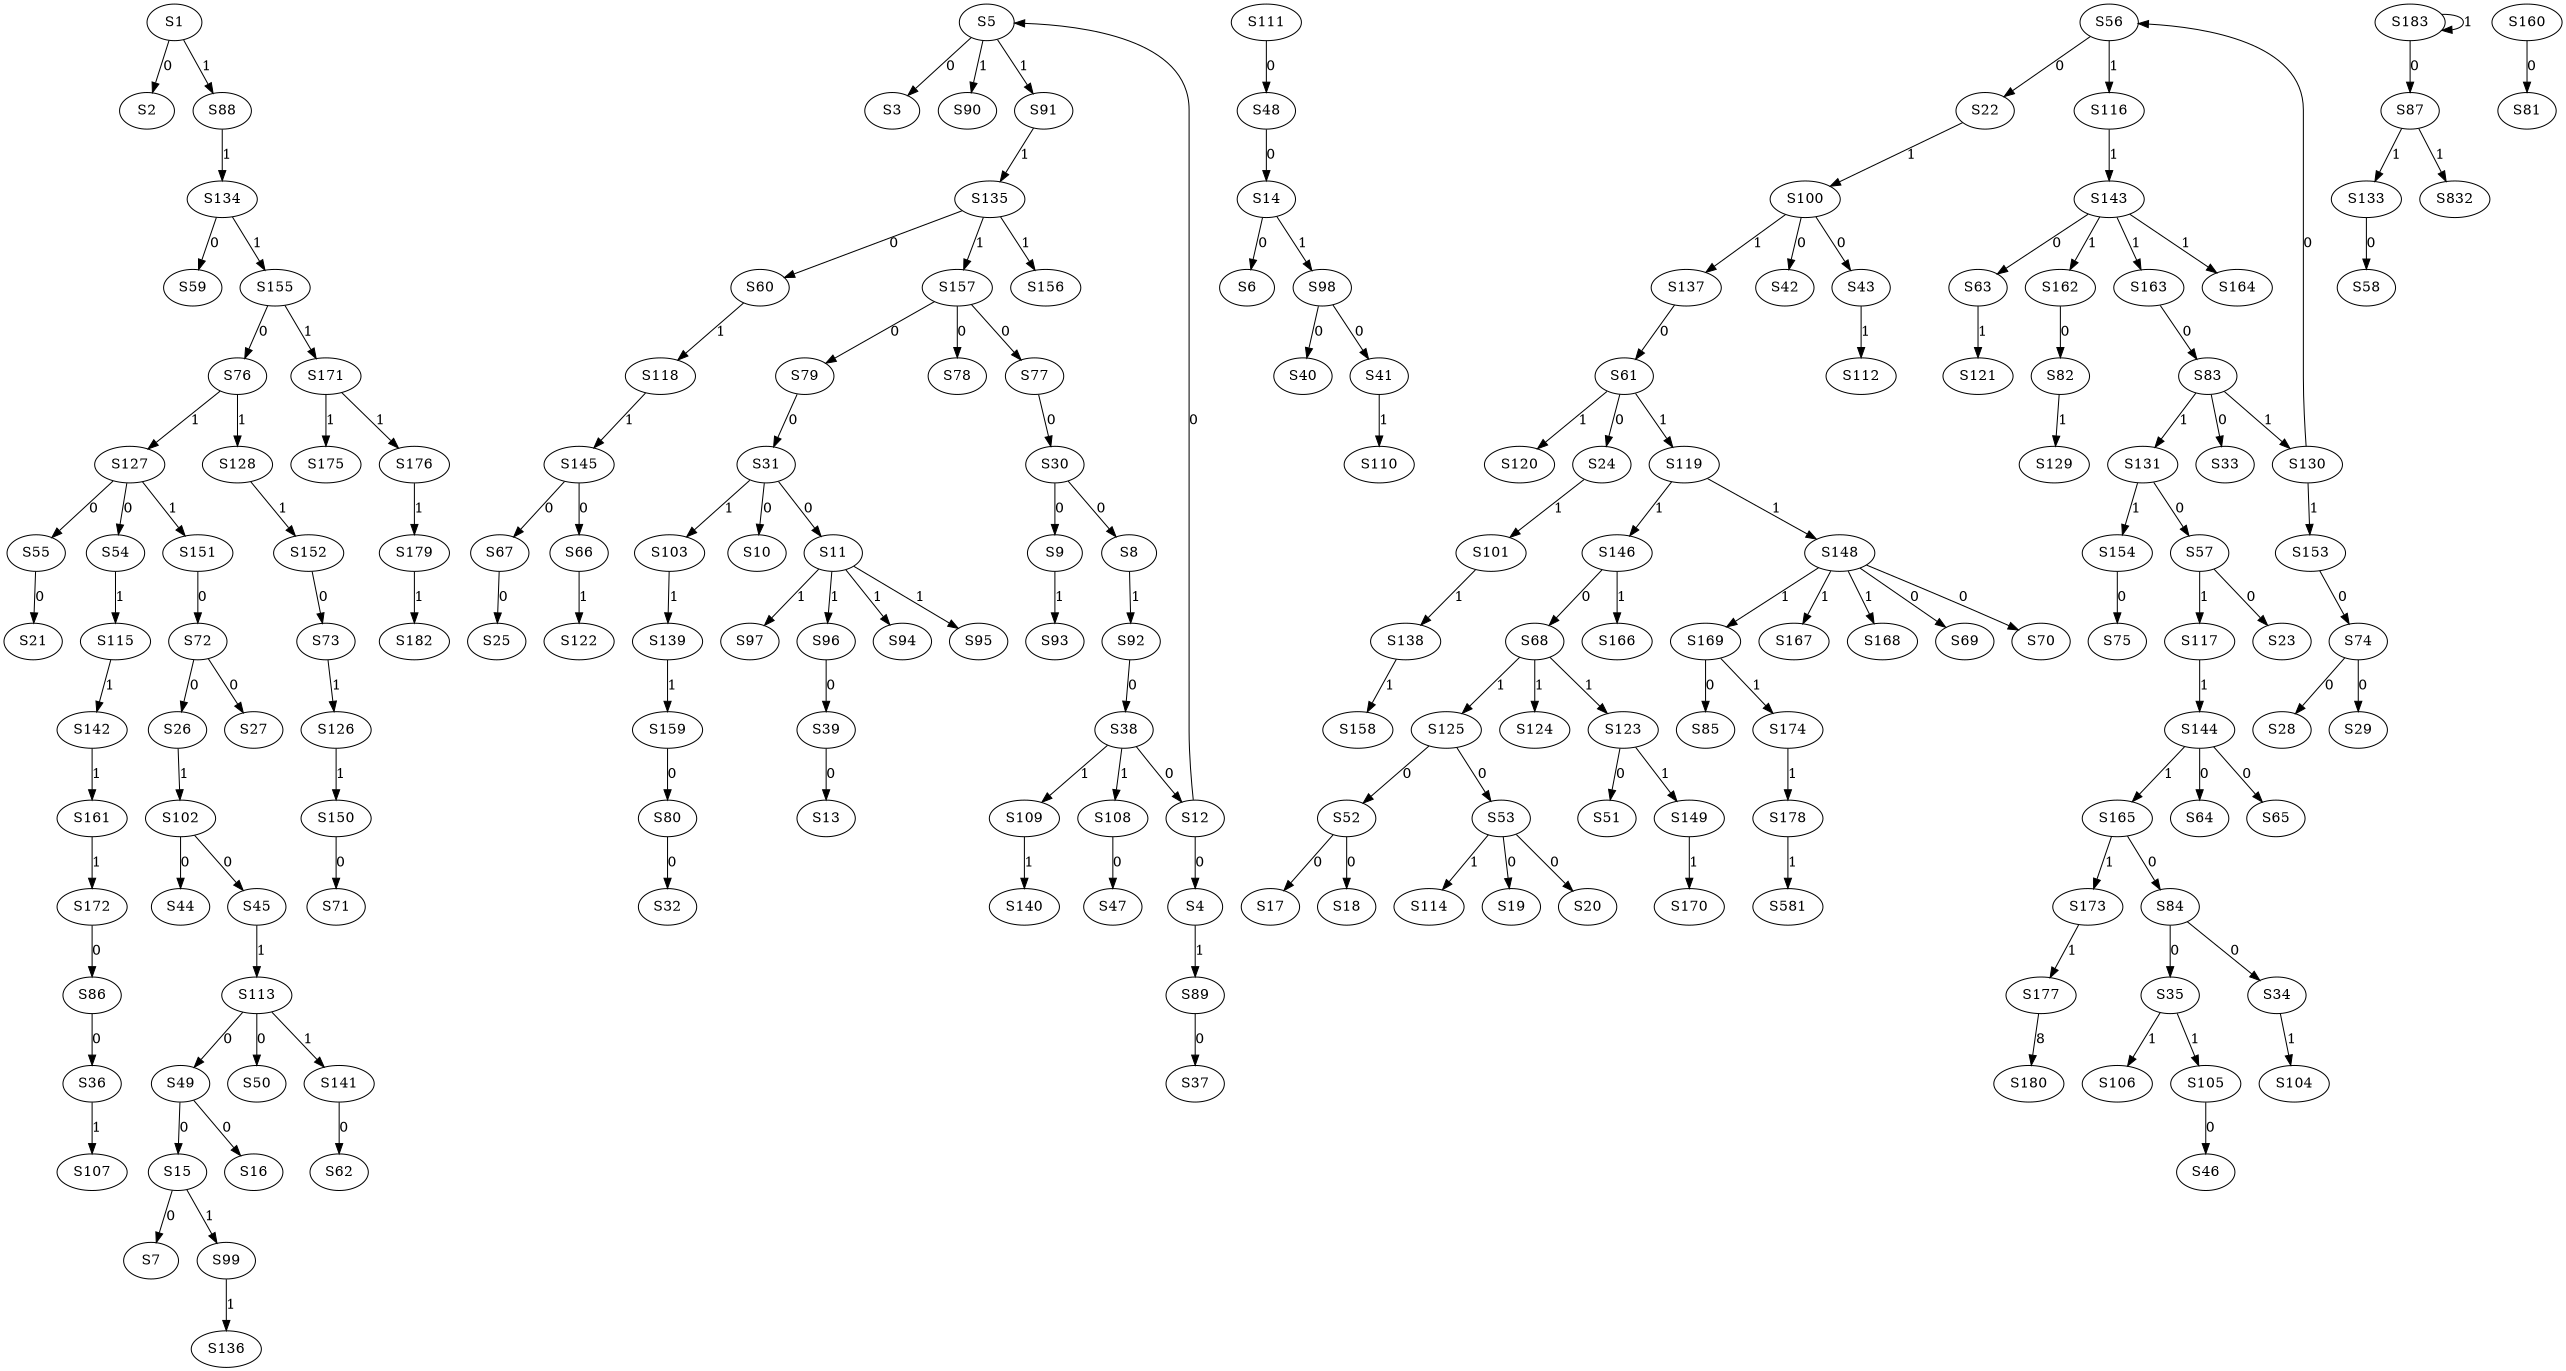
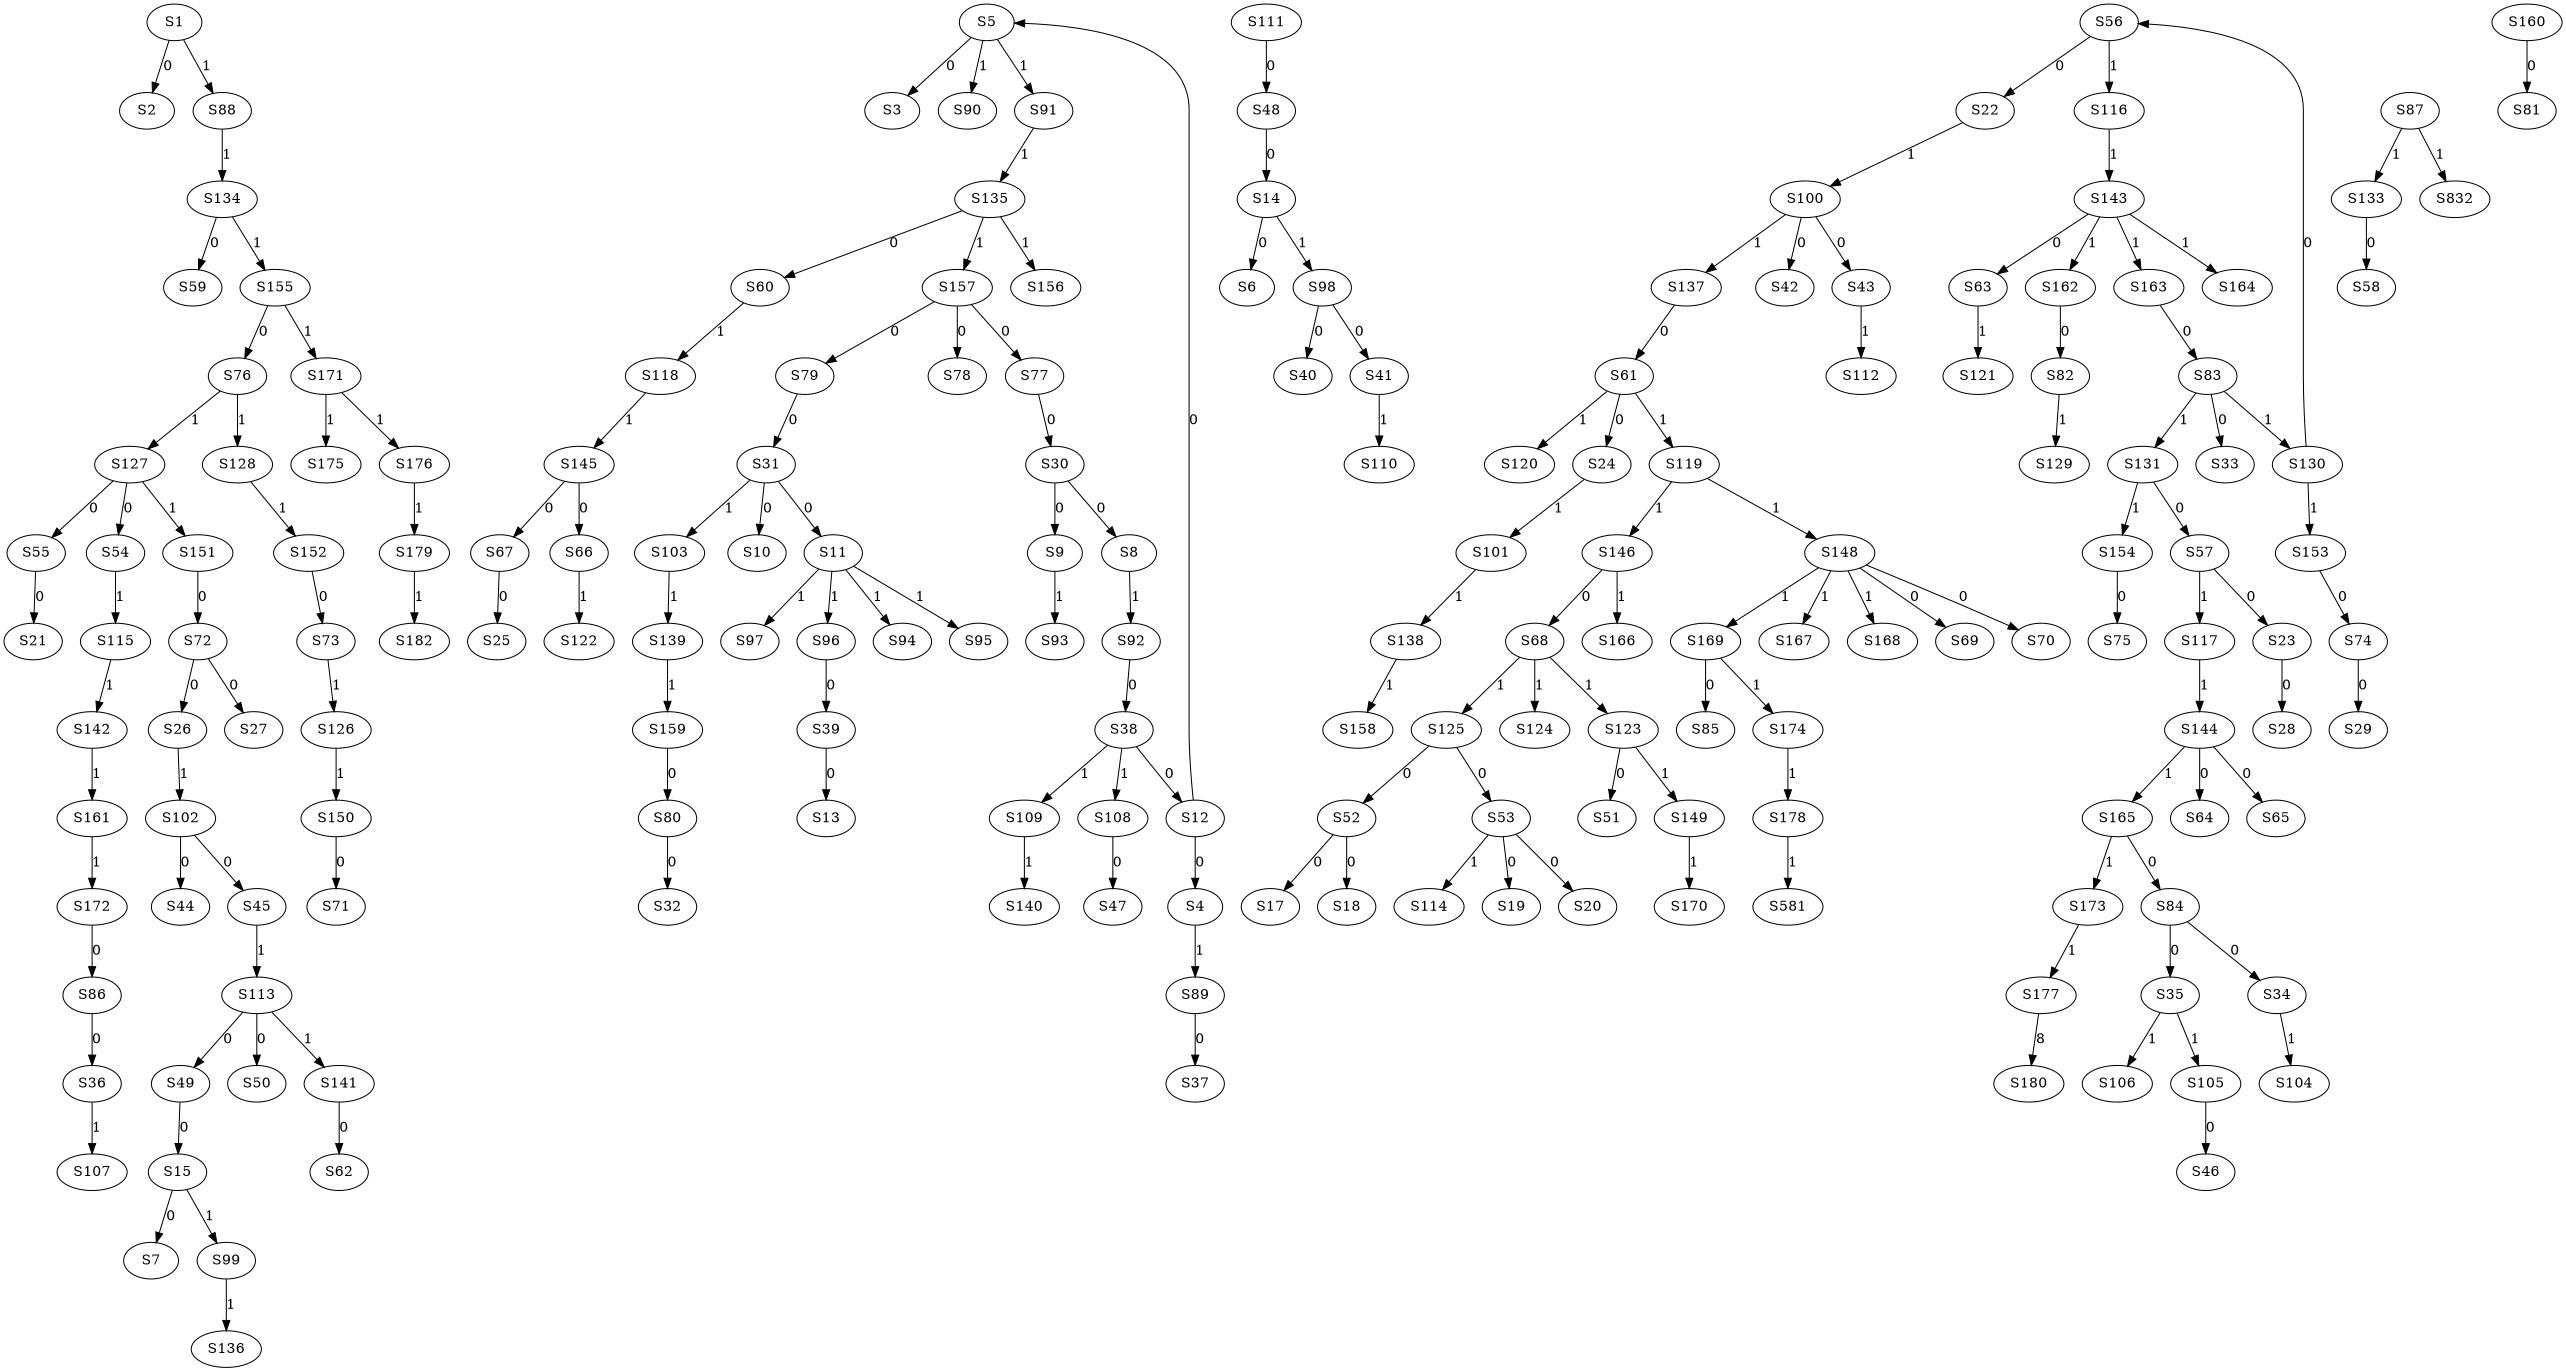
(2410, 22) -> none
(2324, 682) -> (2282, 681)
(254, 1172) -> none
